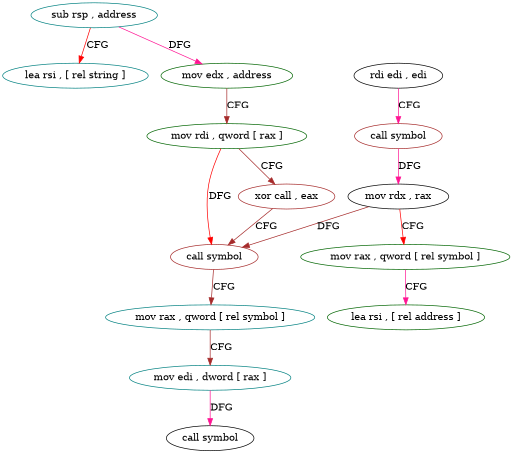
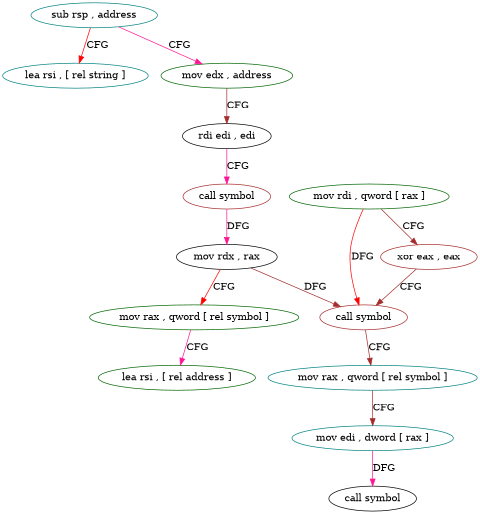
(180, 45) -> (180, 45)
(227, 102) -> (227, 102)
(287, 197) -> (429, 257)
